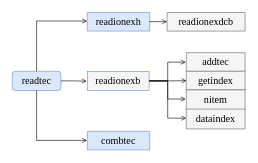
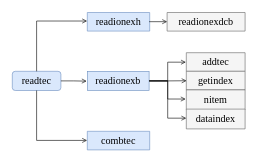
(118, 81) -> (118, 81)
